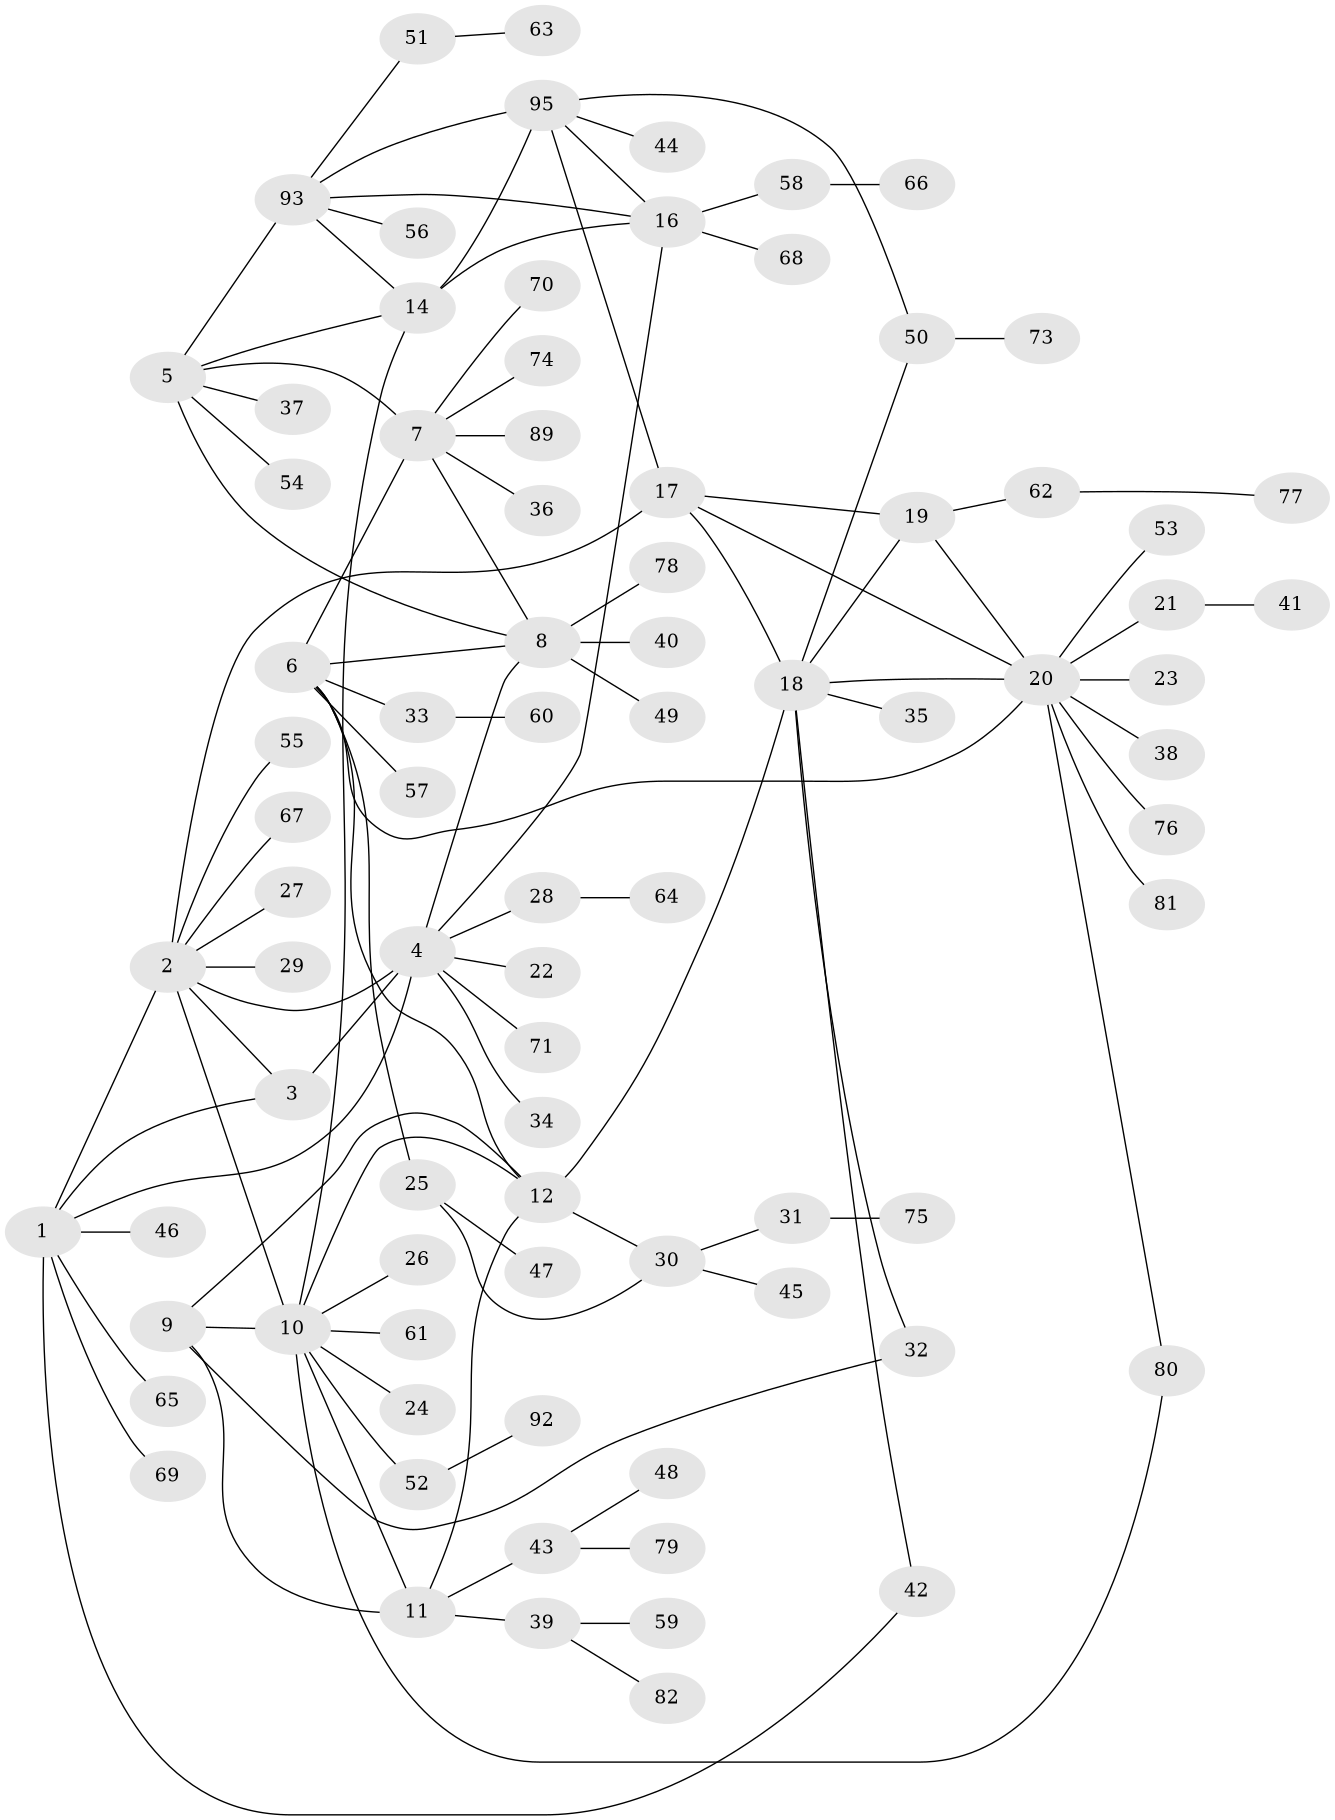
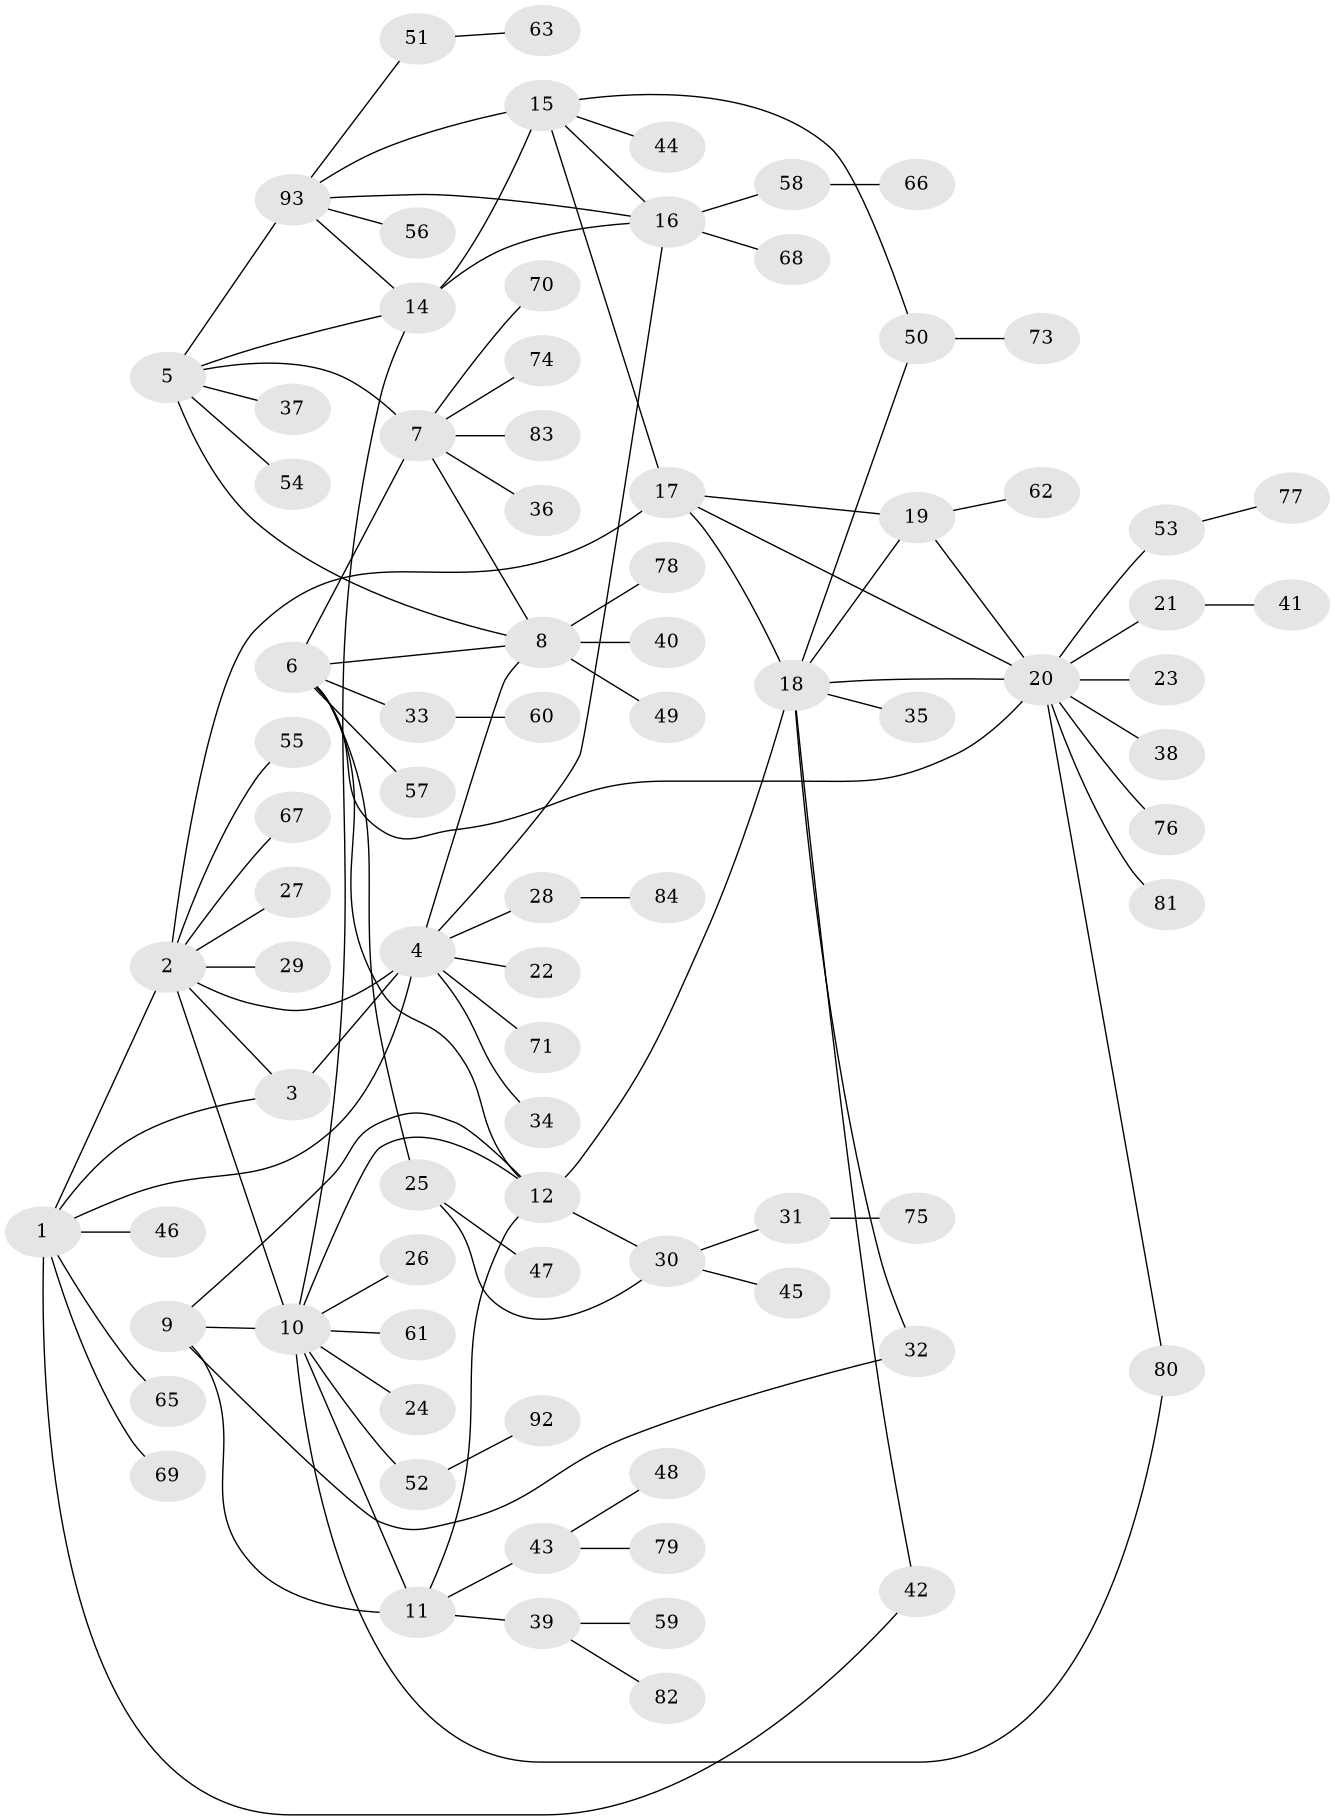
(543, 105) -> (543, 105)
(543, 436) -> (543, 436)
(1167, 492) -> (1229, 514)
(667, 898) -> (667, 898)
